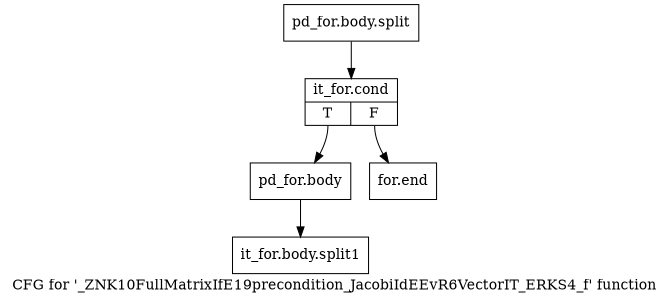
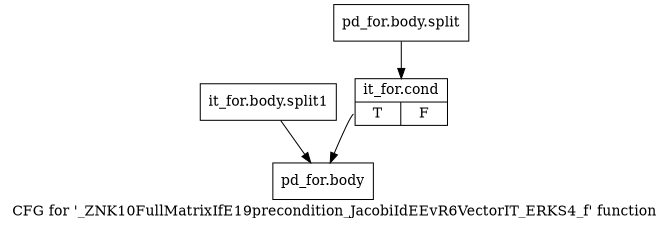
(403, 181) -> none
(301, 213) -> (293, 137)
